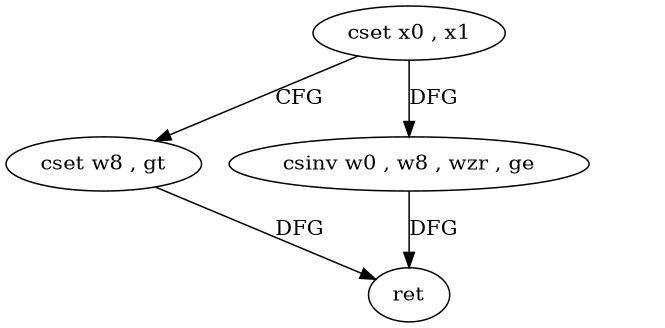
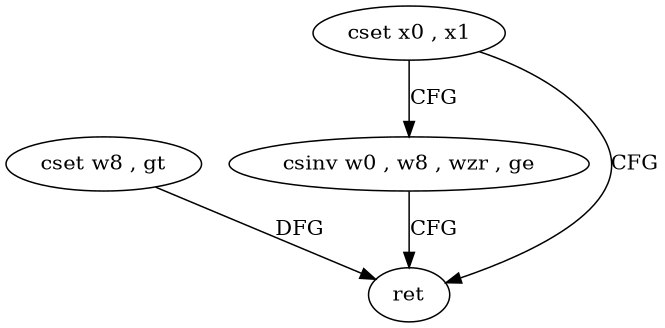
(264, 95) -> (610, 172)
(434, 99) -> (434, 99)
(434, 229) -> (434, 229)
